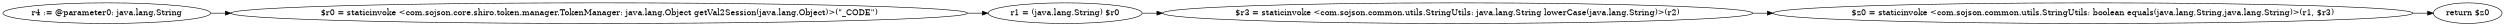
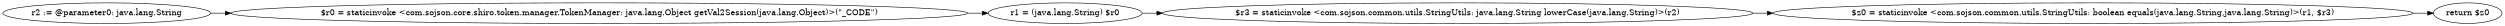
(107, 13) -> (107, 13)
